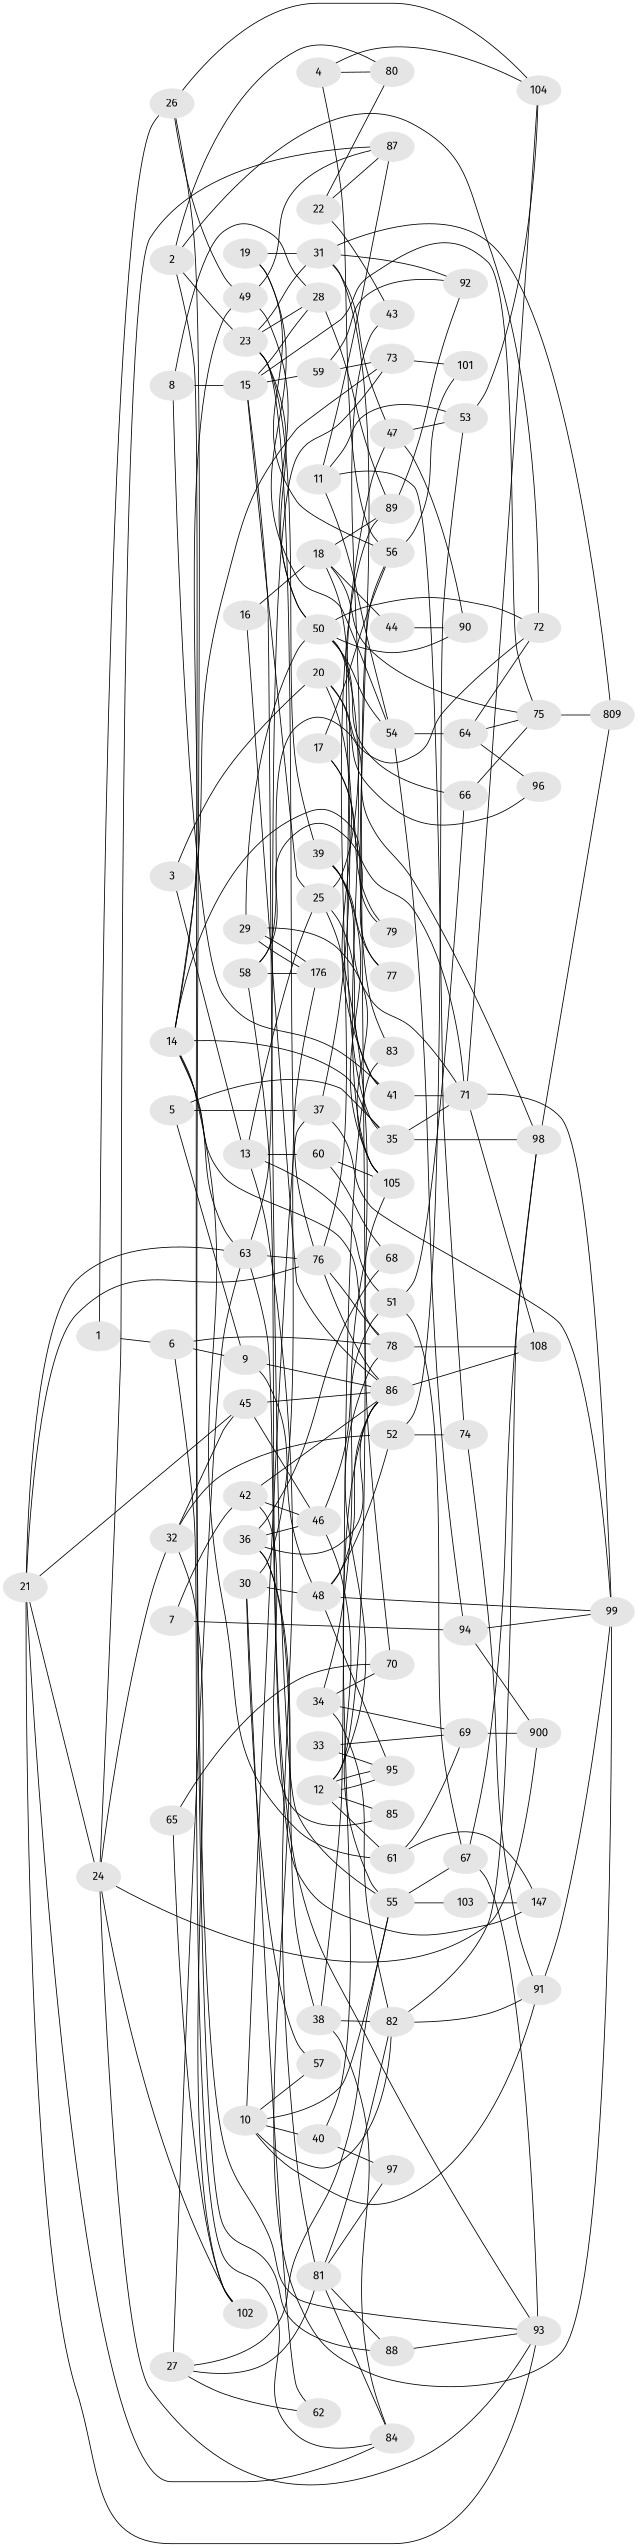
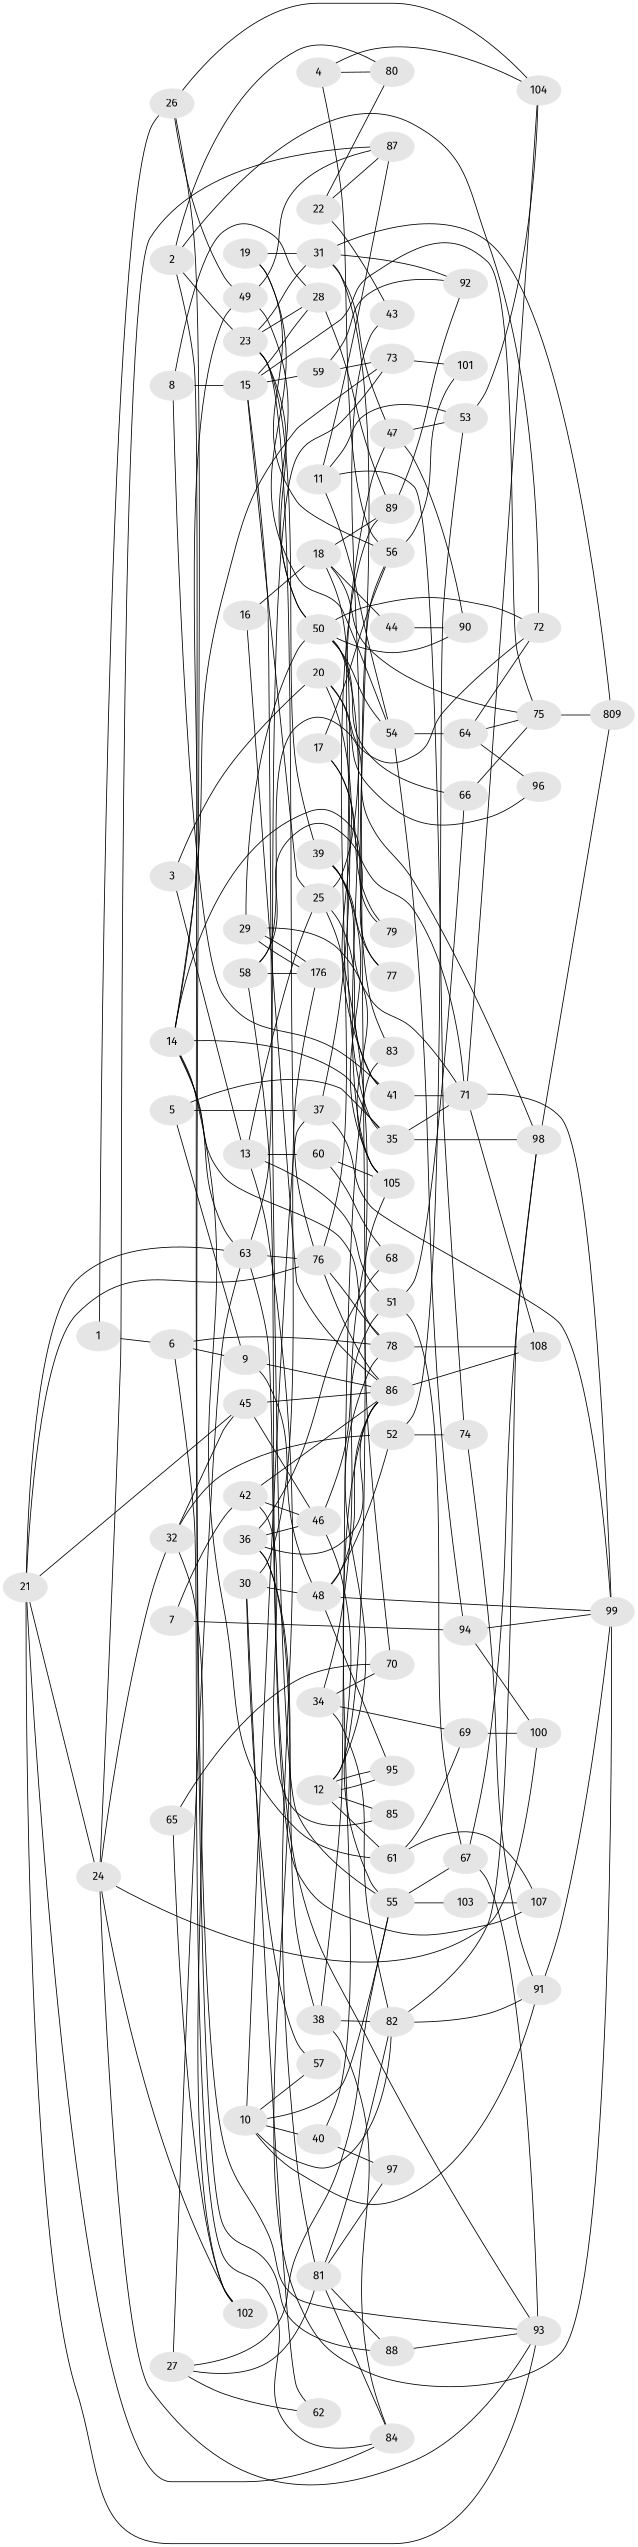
(539, 1733) -> (539, 1733)
(319, 1746) -> none
(539, 1903) -> (539, 1903)
